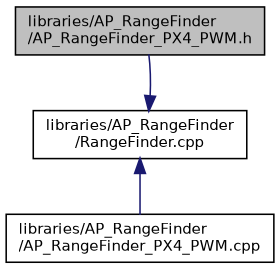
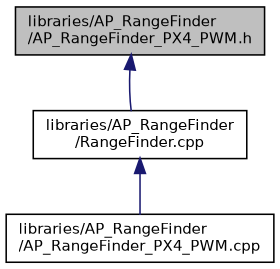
(150, 75) -> (130, 91)
